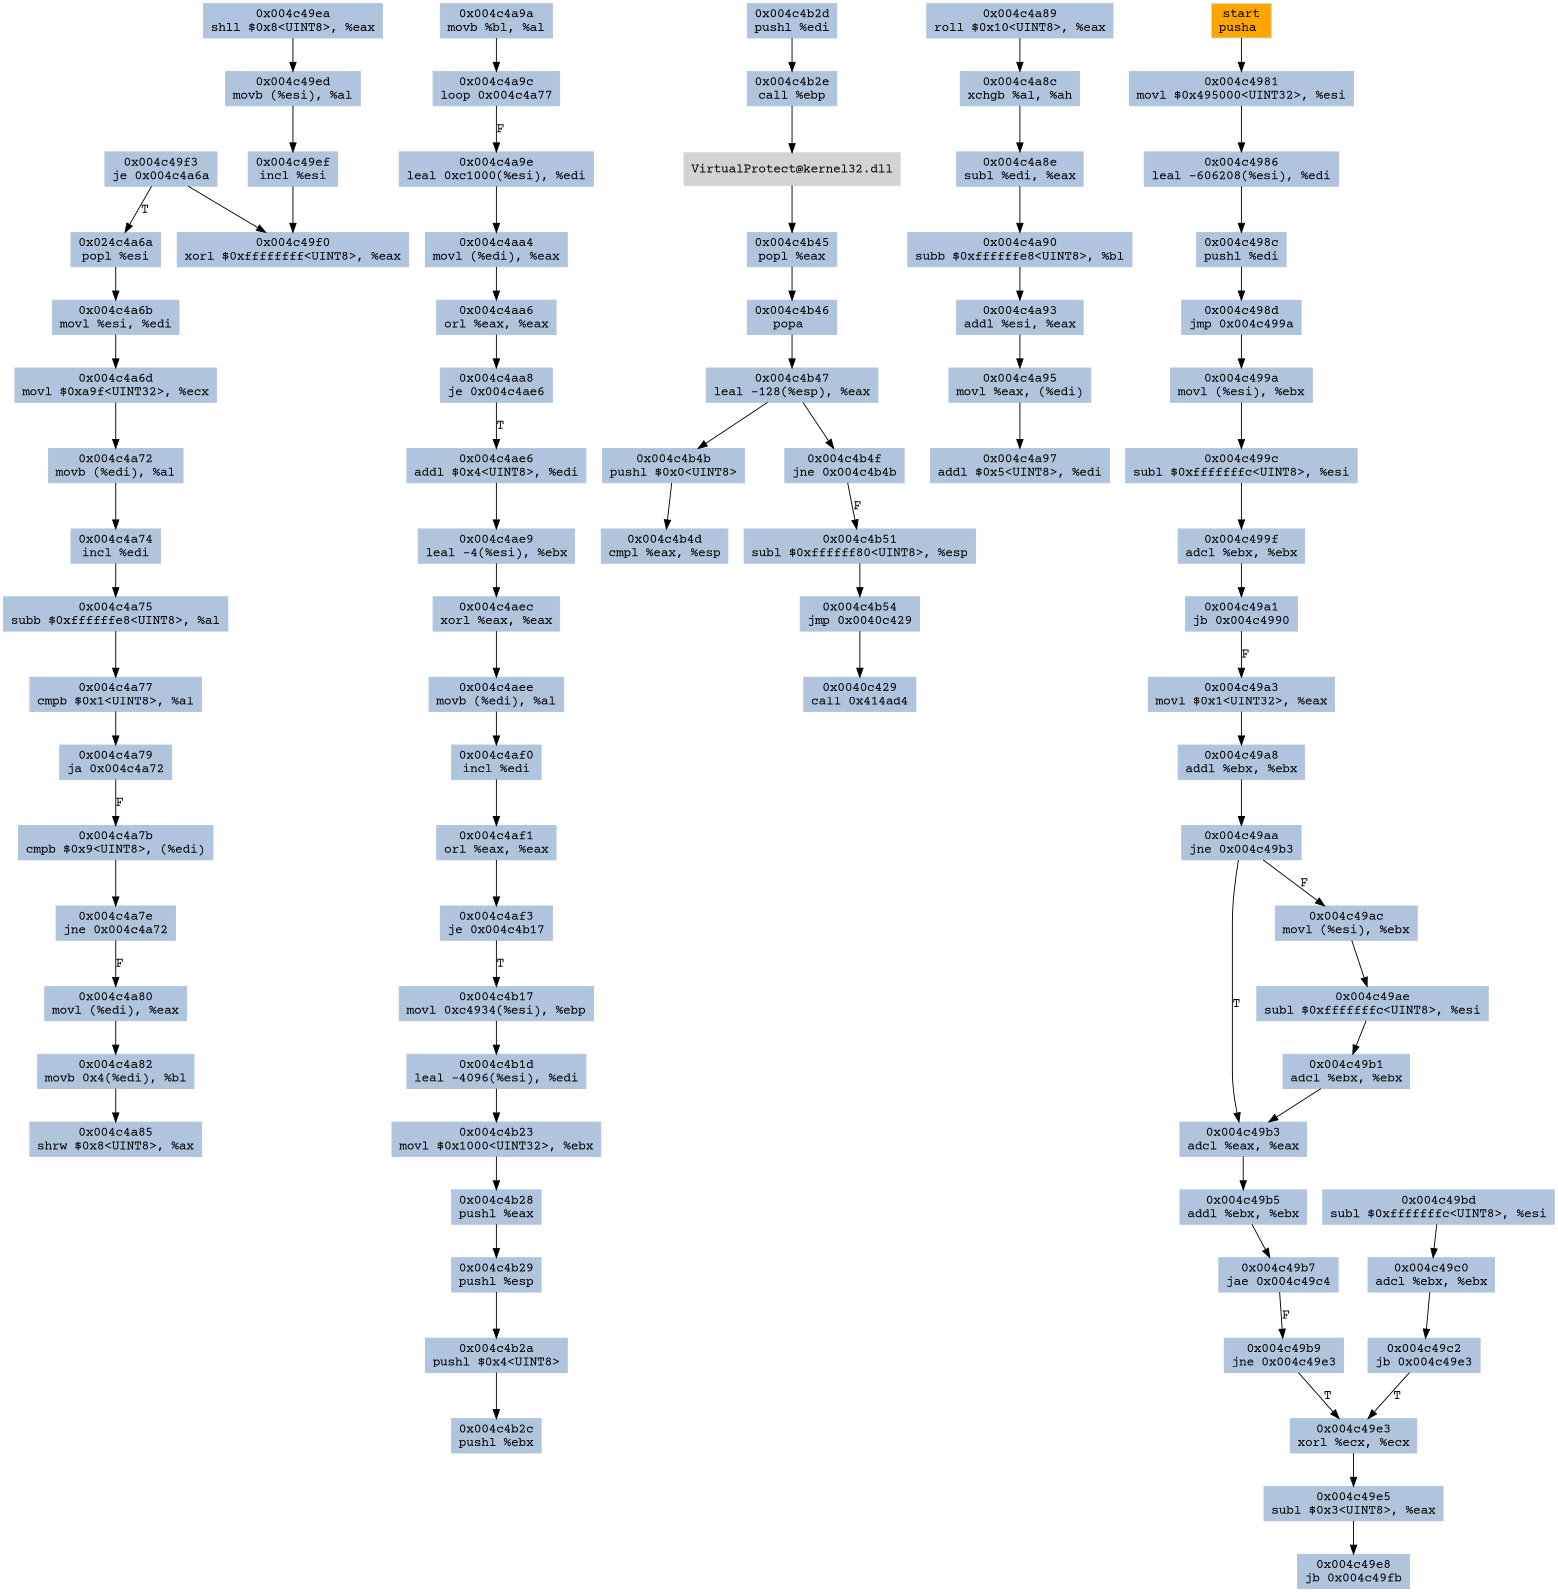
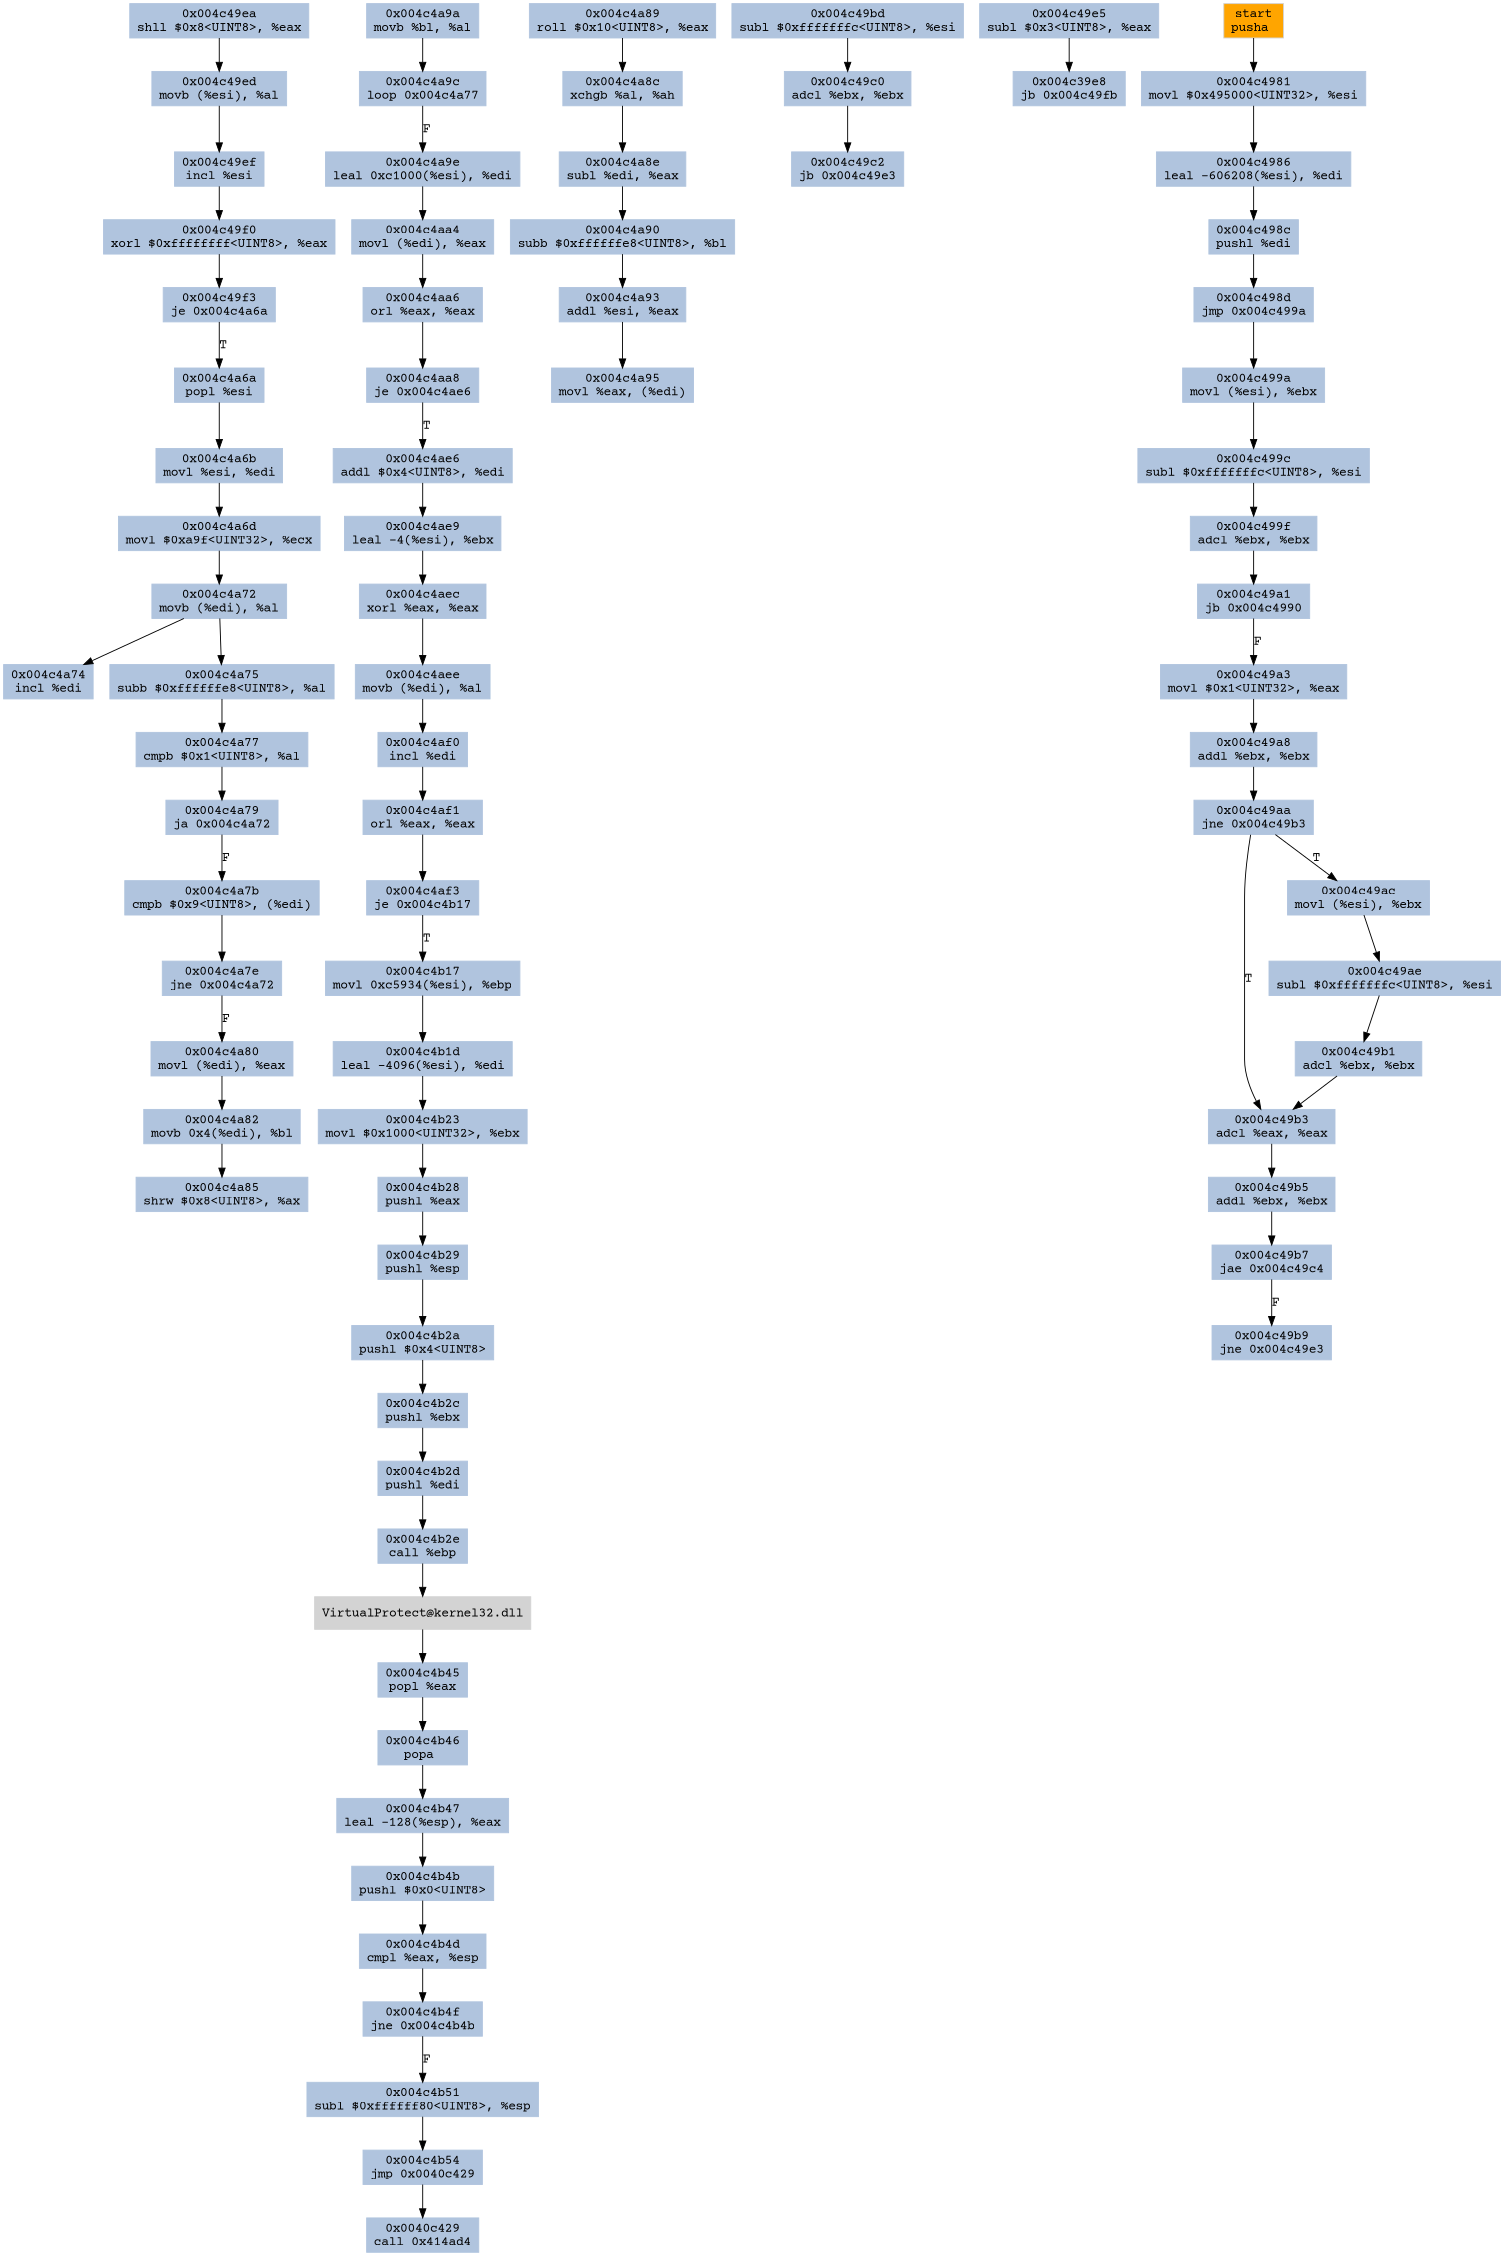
(223, 207) -> (219, 266)
(116, 250) -> (219, 385)
(816, 422) -> (423, 1981)
(1020, 466) -> none
(116, 575) -> (220, 637)
(1304, 883) -> (1316, 858)
(496, 1004) -> (423, 978)
(1354, 1436) -> none
none -> (423, 1440)
(1354, 1571) -> (1069, 89)
